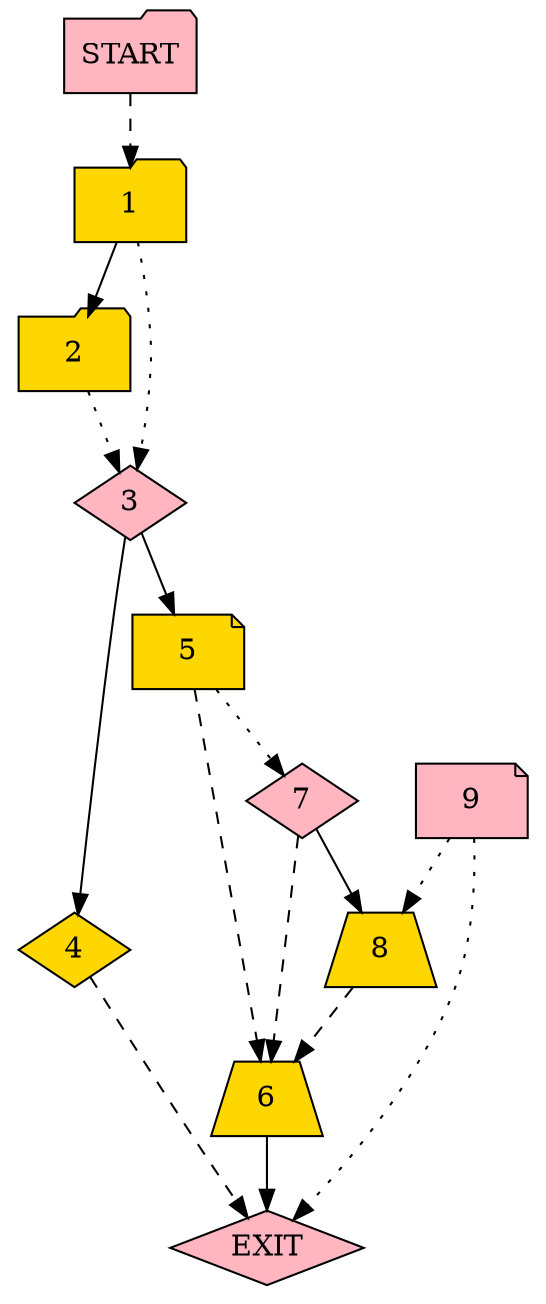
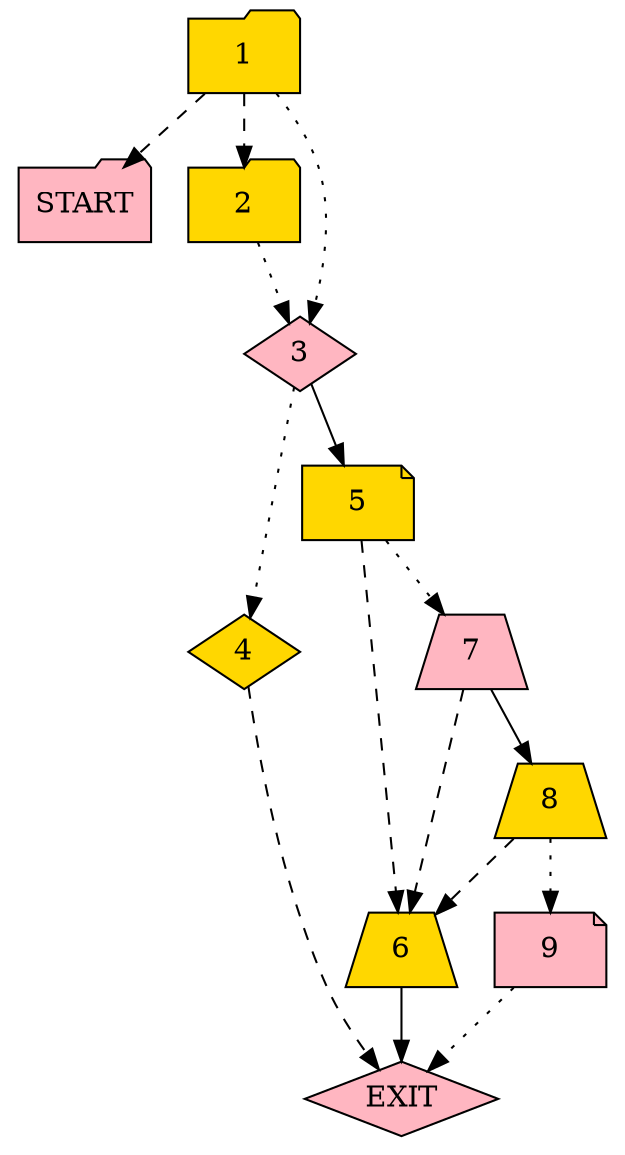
(130, 120) -> (172, 123)
(106, 270) -> (244, 120)
(101, 715) -> (274, 492)
(302, 801) -> (472, 652)
(432, 867) -> (550, 865)
